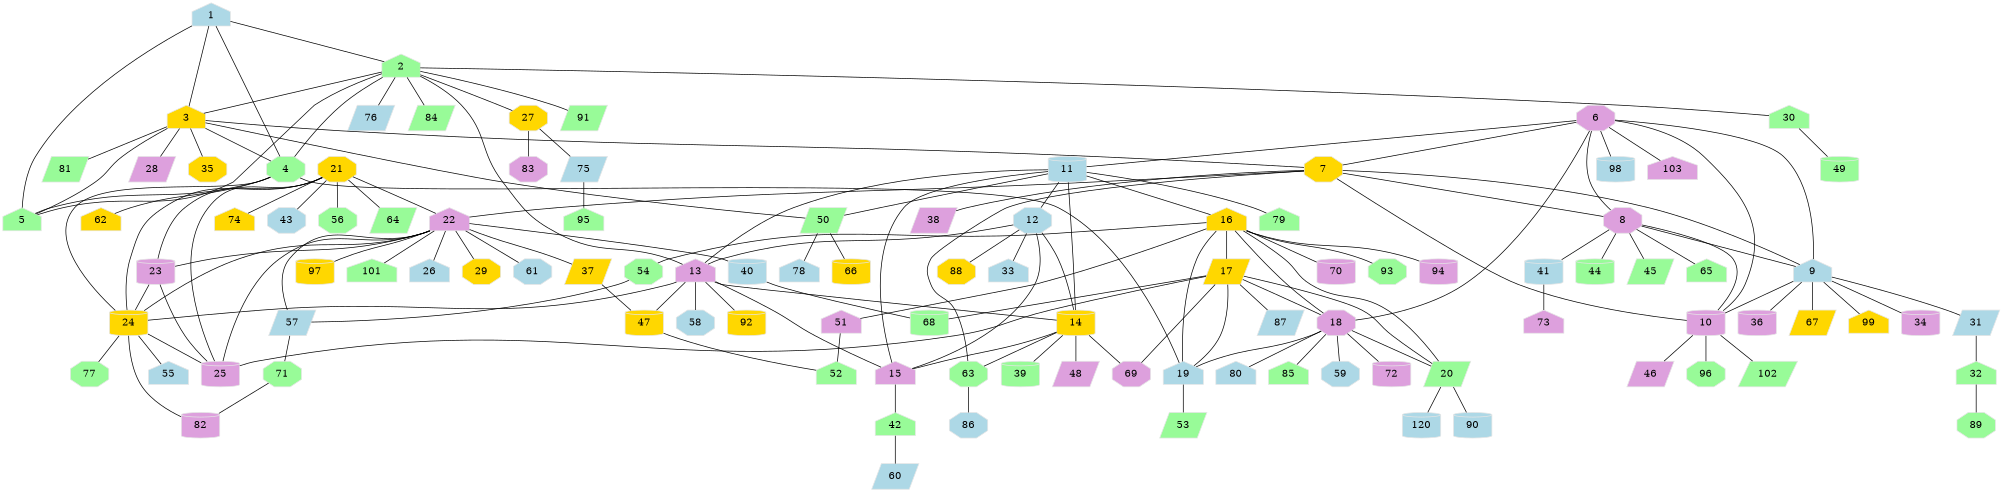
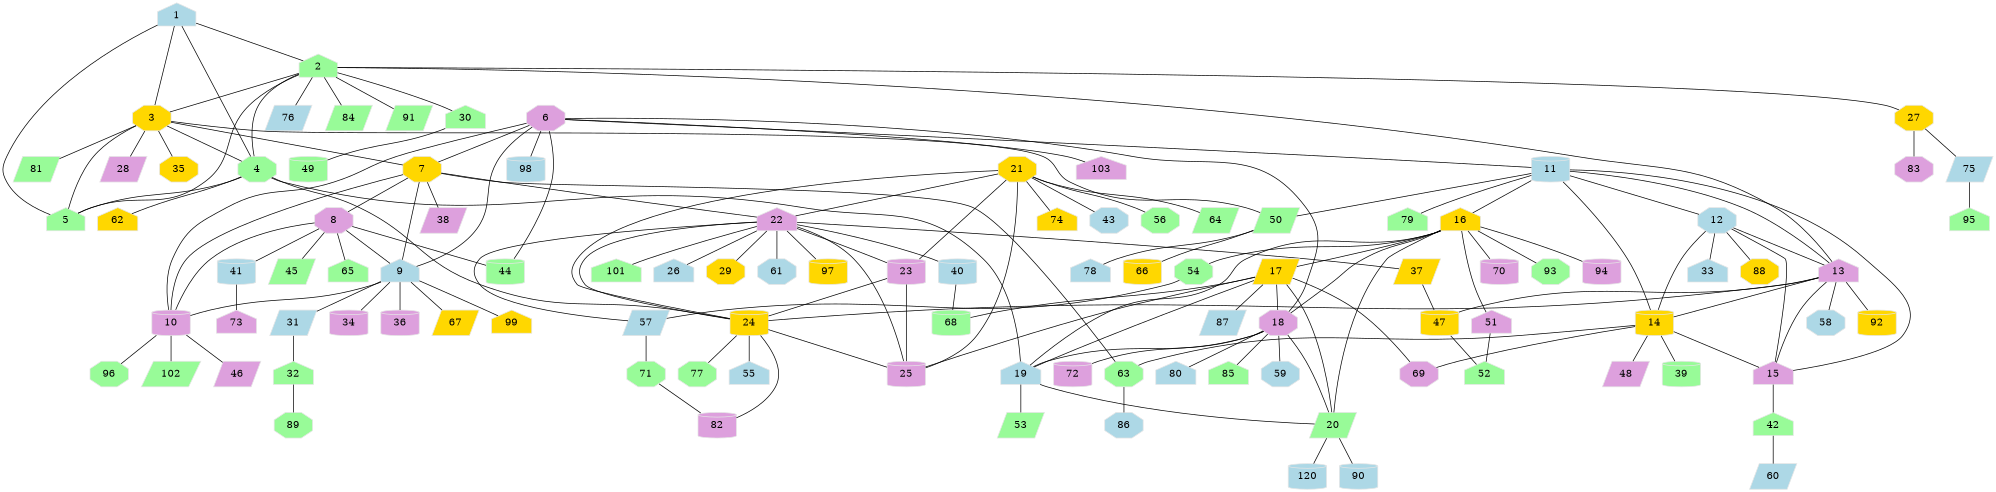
(186, 118) -> (152, 118)
(1588, 174) -> (548, 195)
none -> (1176, 412)
